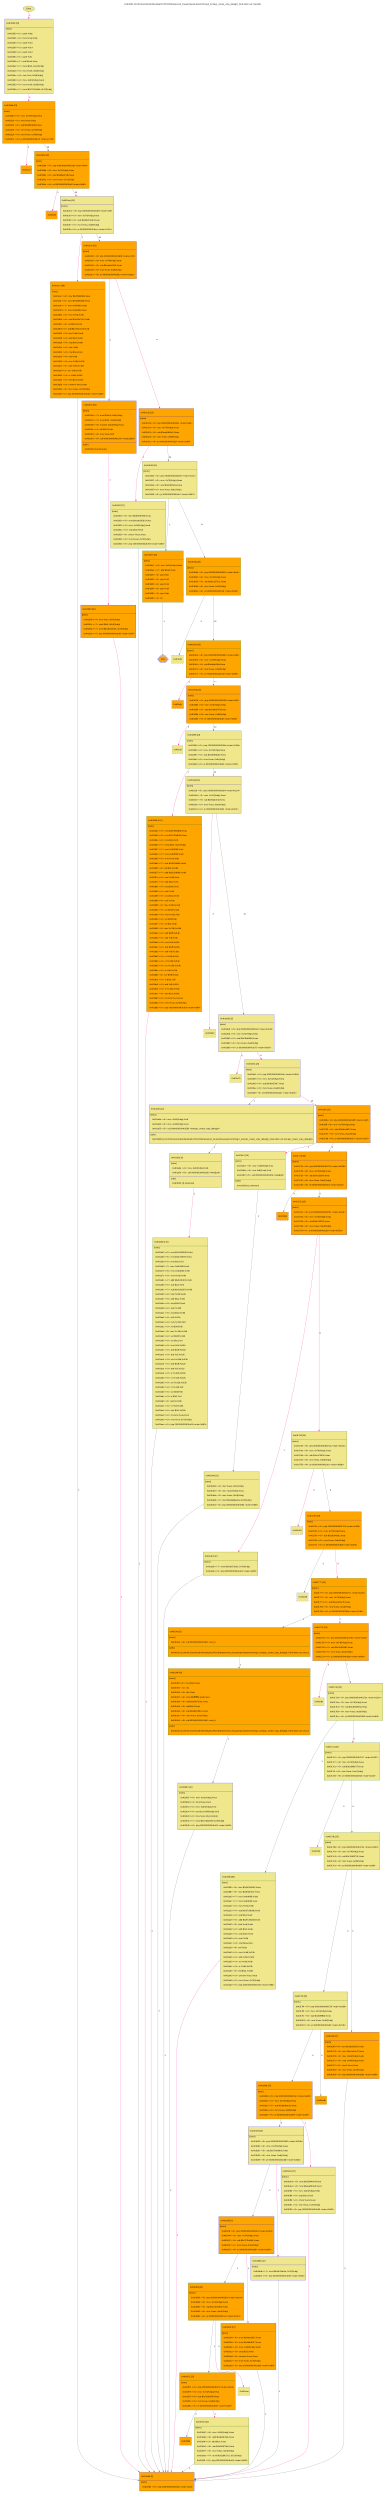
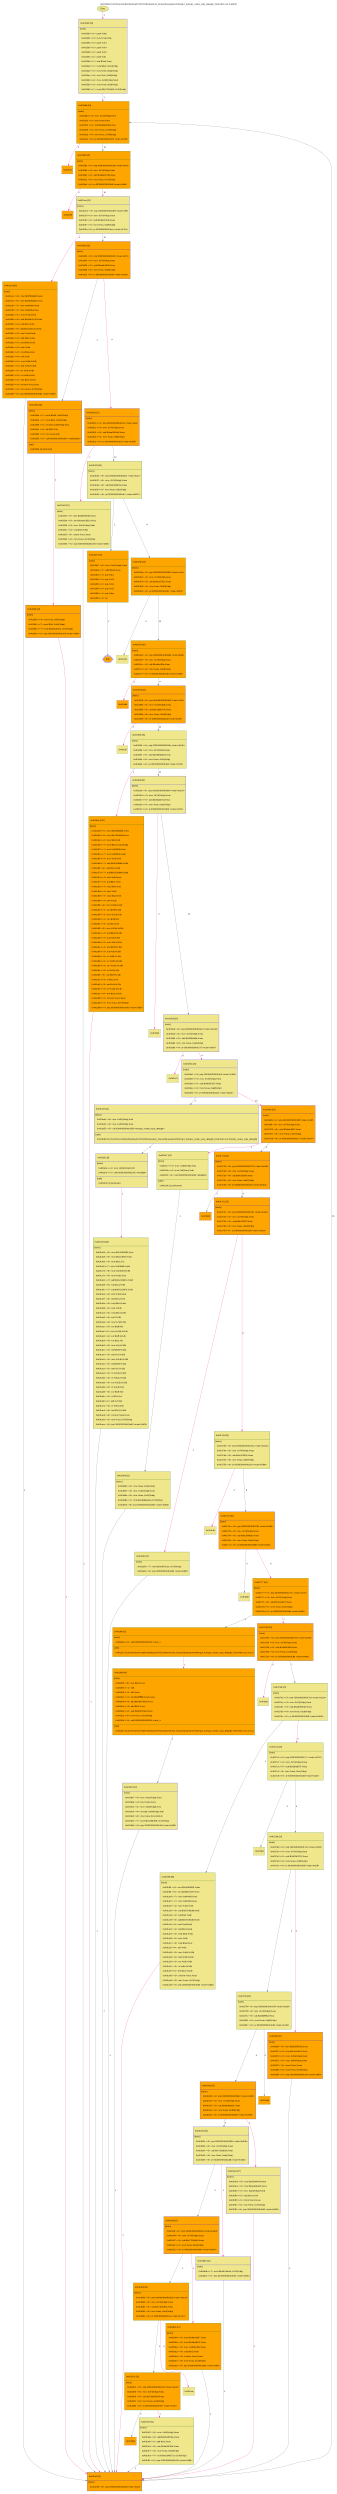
none -> (332, 1299)
